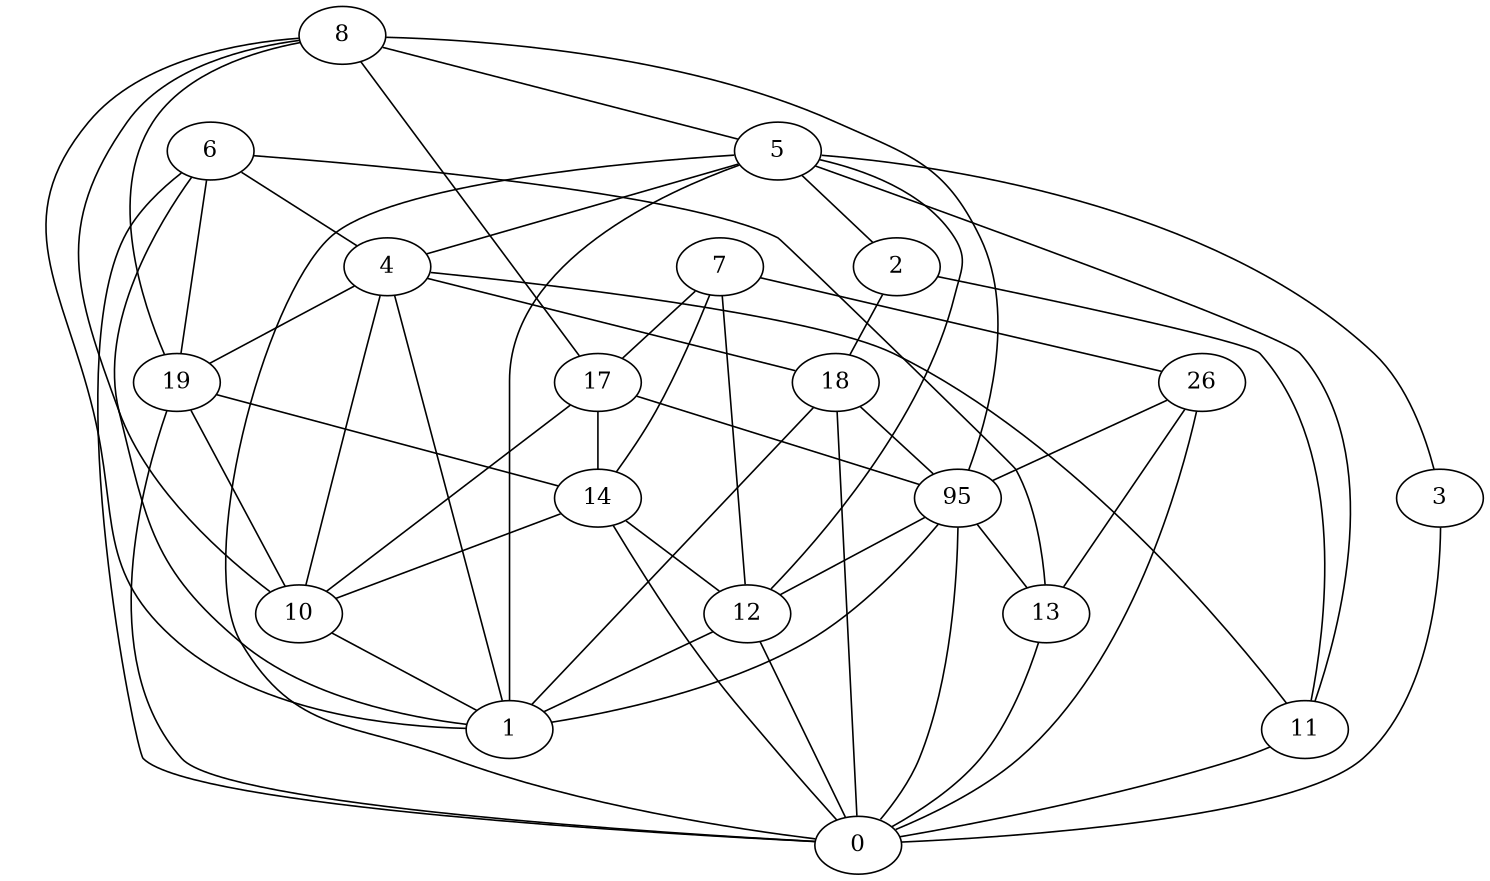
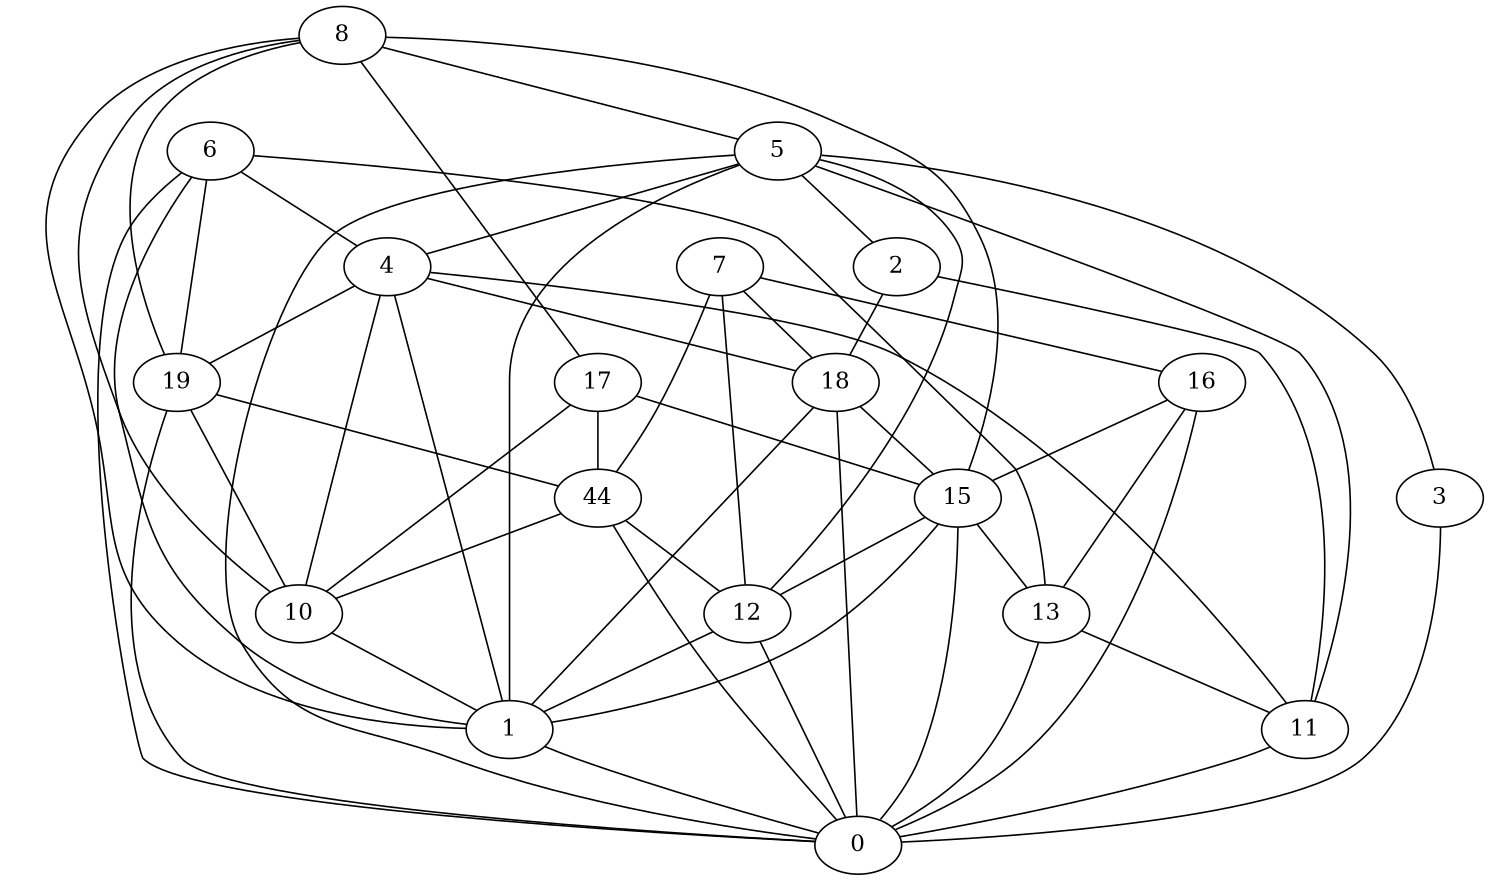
(659, 325) -> (786, 333)
(1202, 382) -> (1202, 382)
(598, 498) -> (598, 498)
(958, 498) -> (958, 498)
none -> (1176, 672)
none -> (681, 793)
